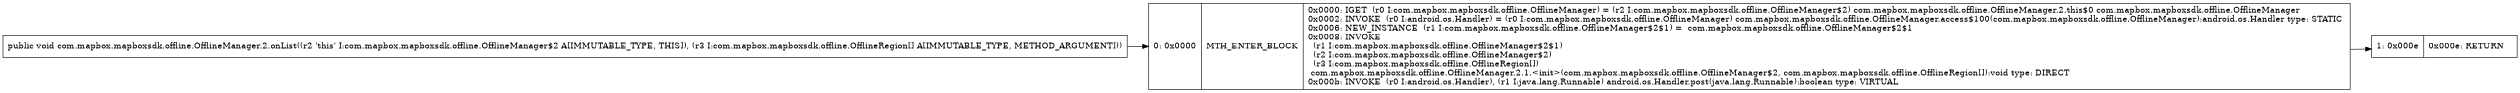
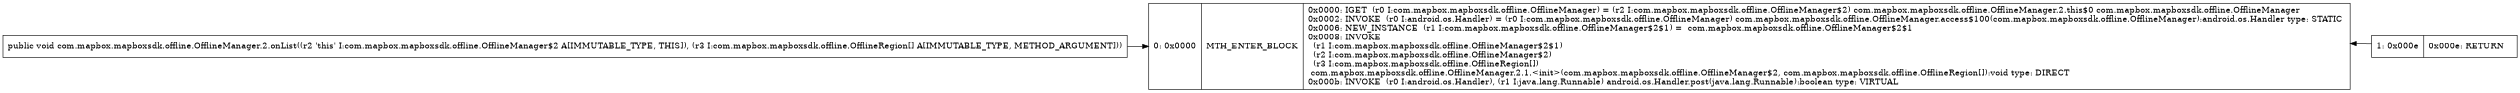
(2358, 49) -> (2364, 44)
